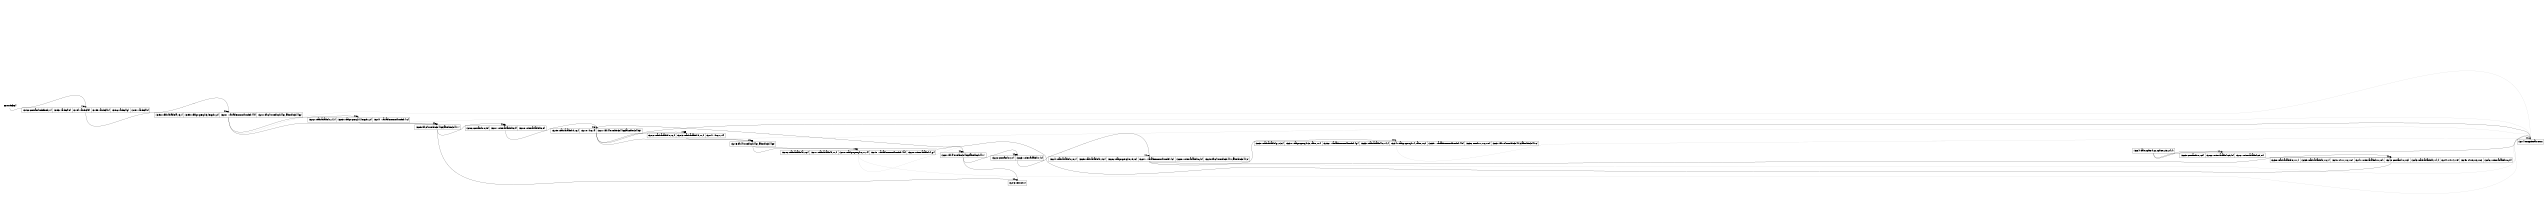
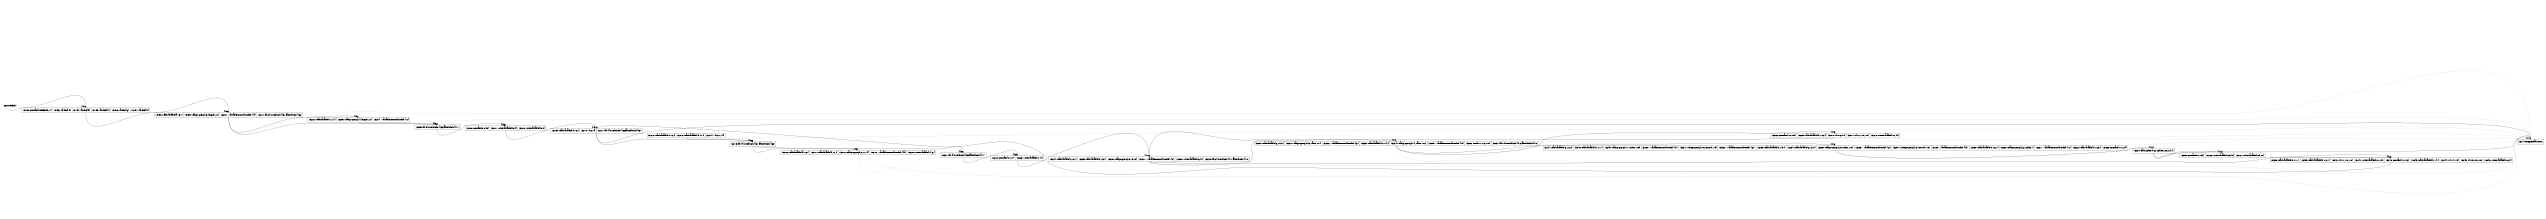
(633, 135) -> none
none -> (1835, 136)
none -> (1835, 148)
(1017, 183) -> none
